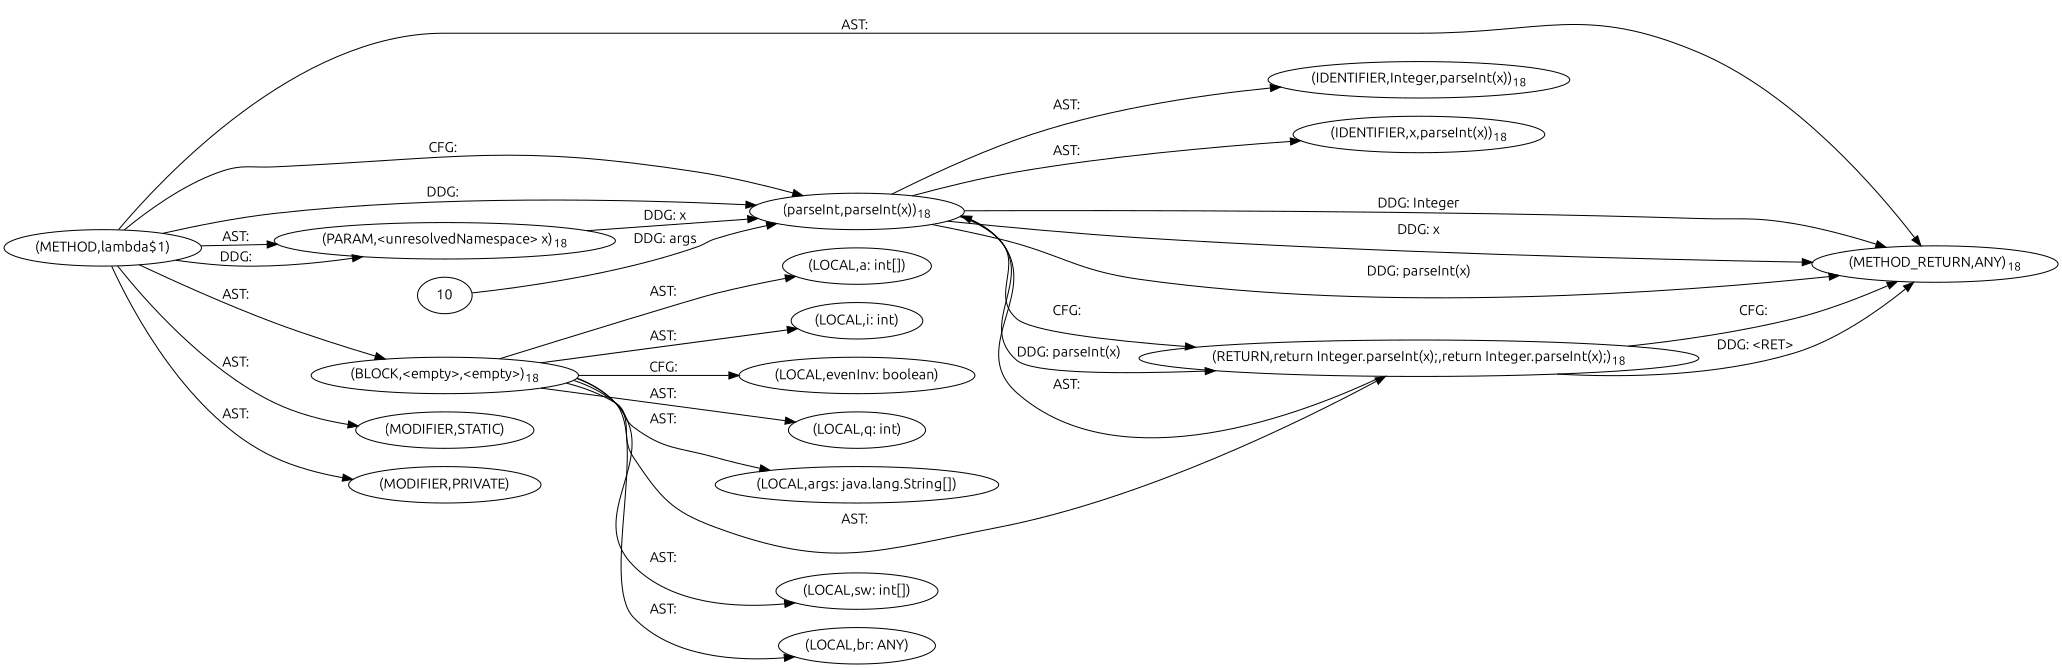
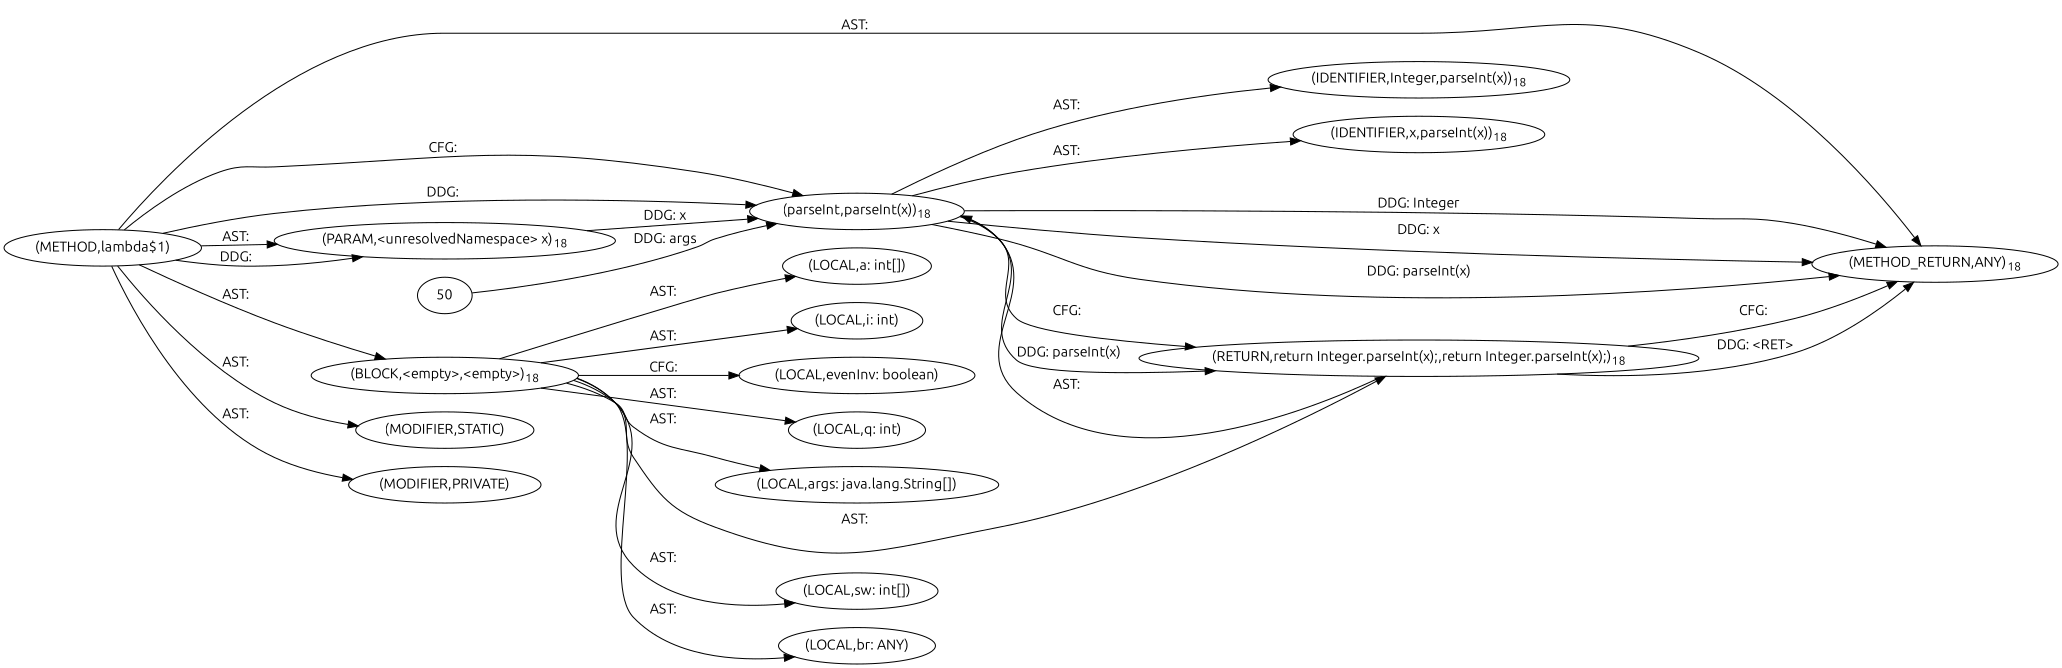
(445, 295) -> (445, 295)
